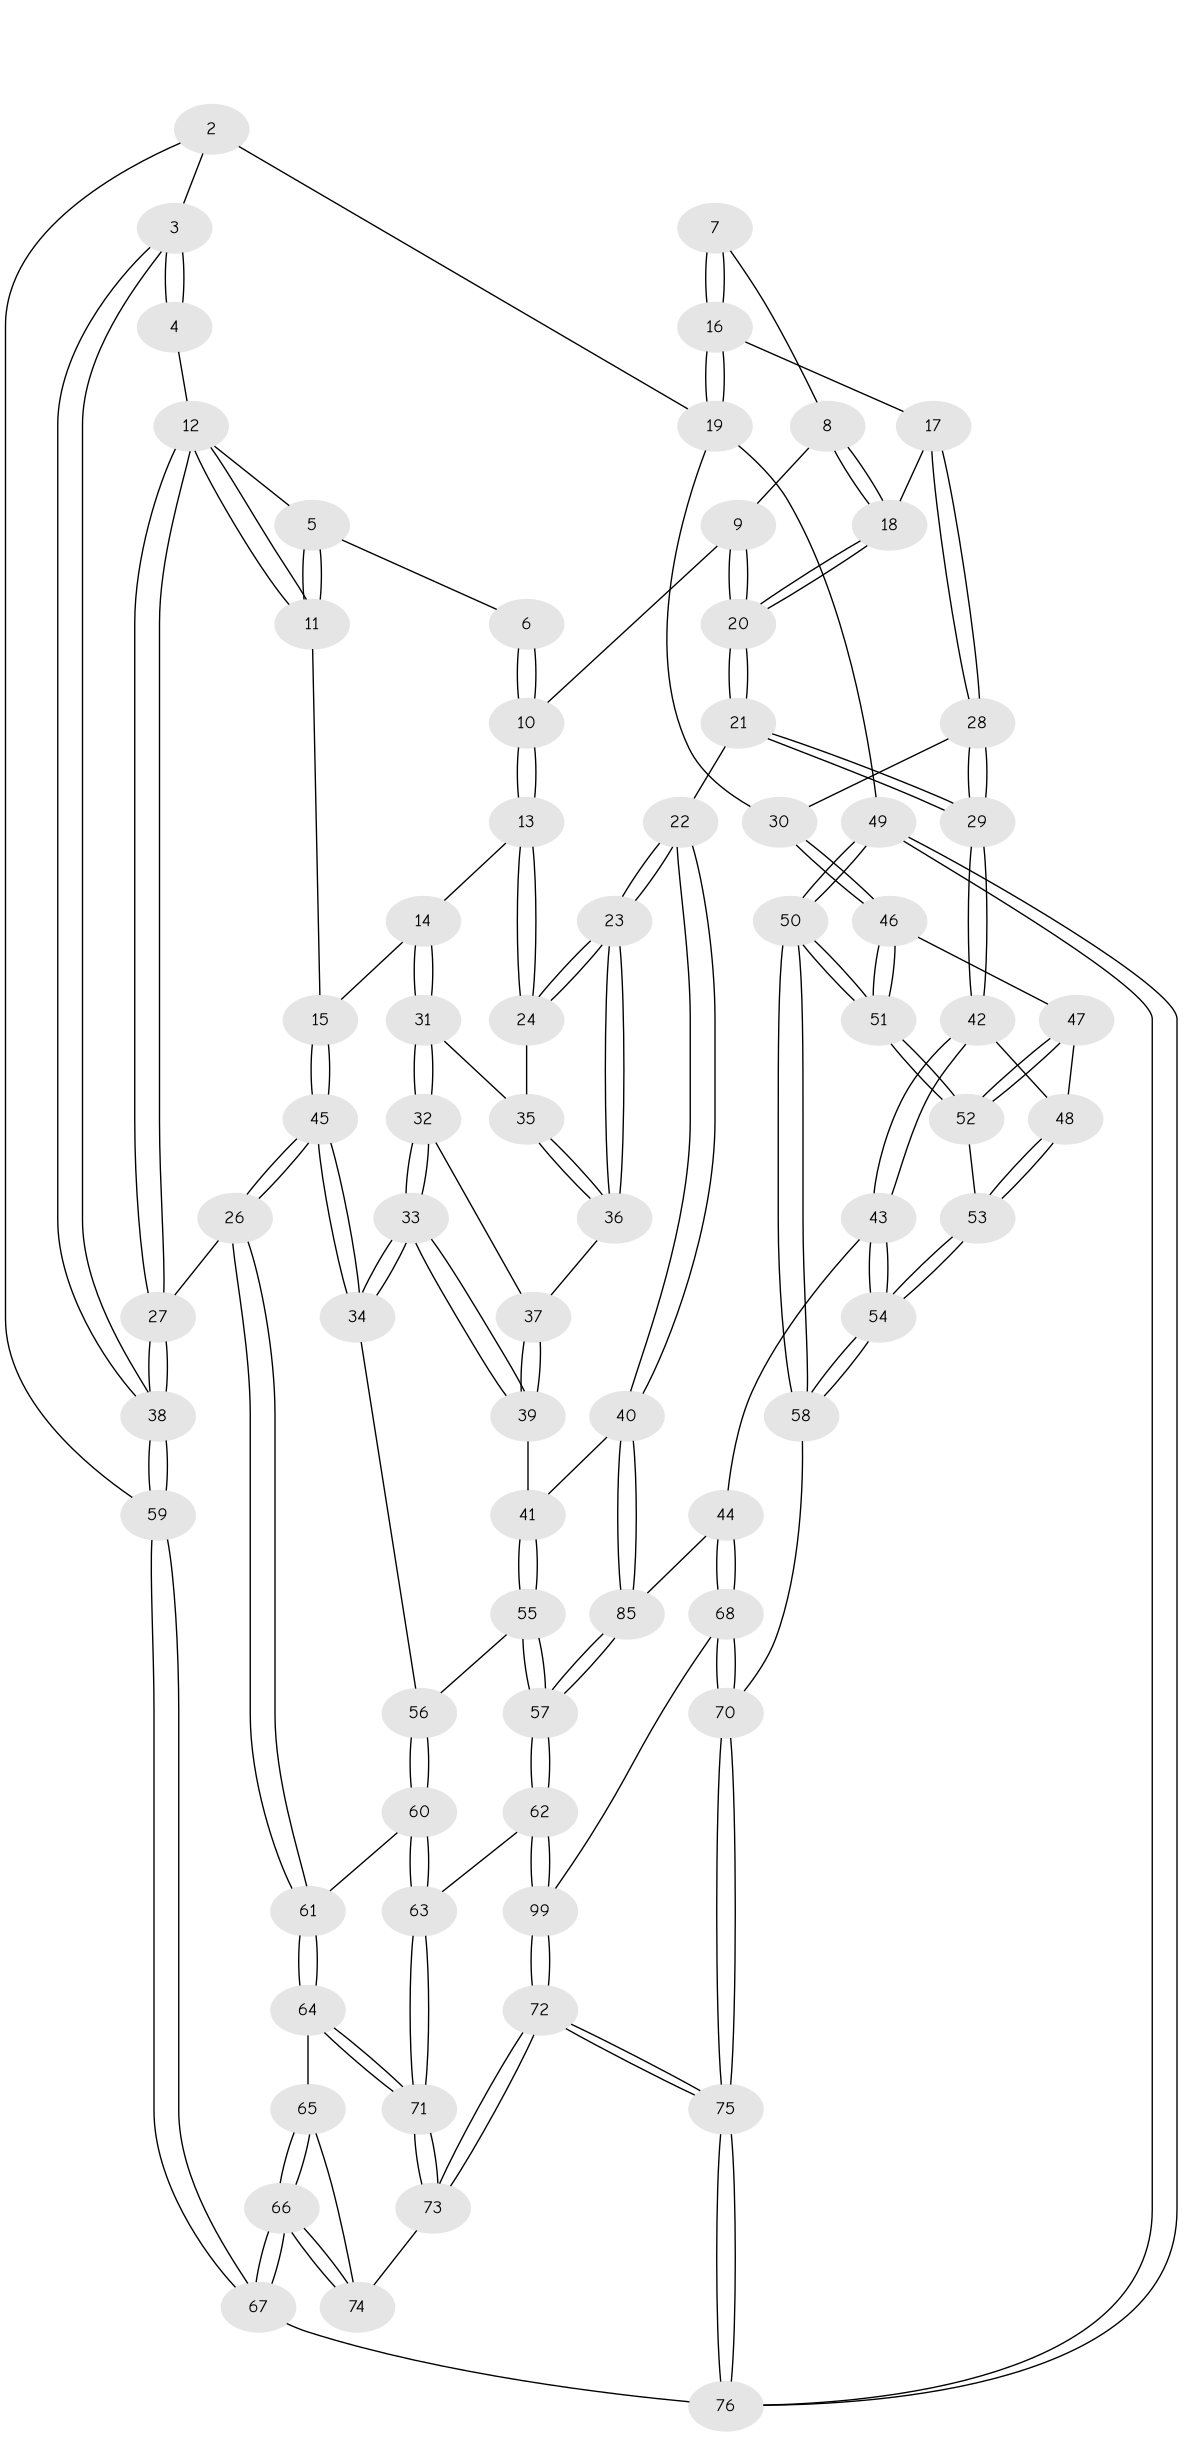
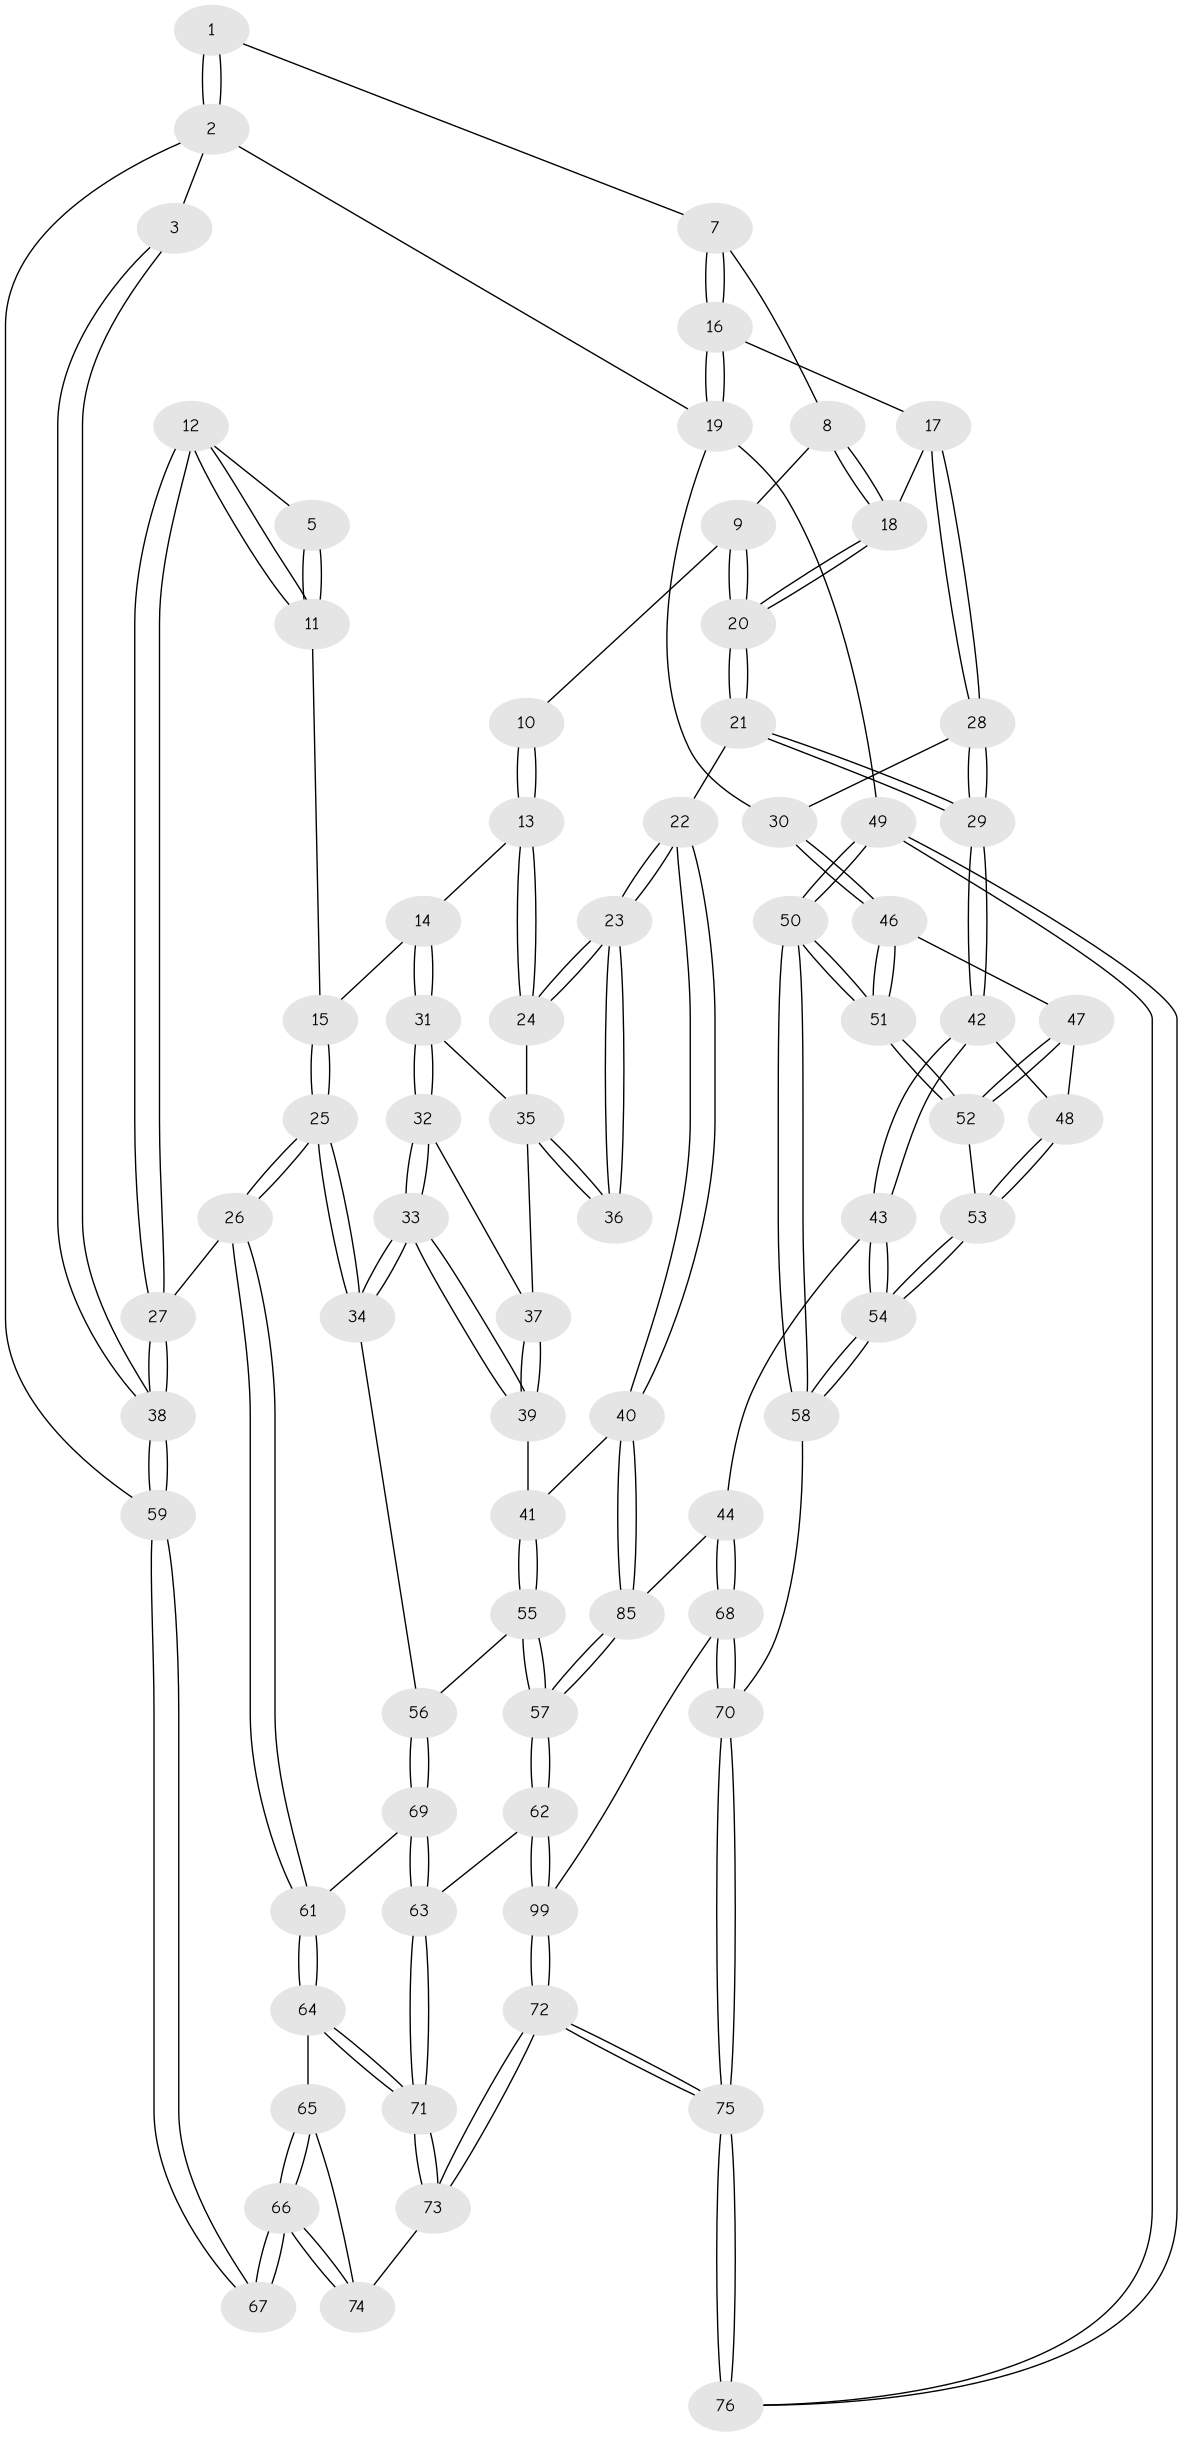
none -> (212, 30)
(175, 327) -> none
(527, 624) -> none
(320, 1119) -> (320, 1119)
(574, 1268) -> (530, 1218)
(419, 1812) -> (419, 1812)
(486, 2374) -> none
